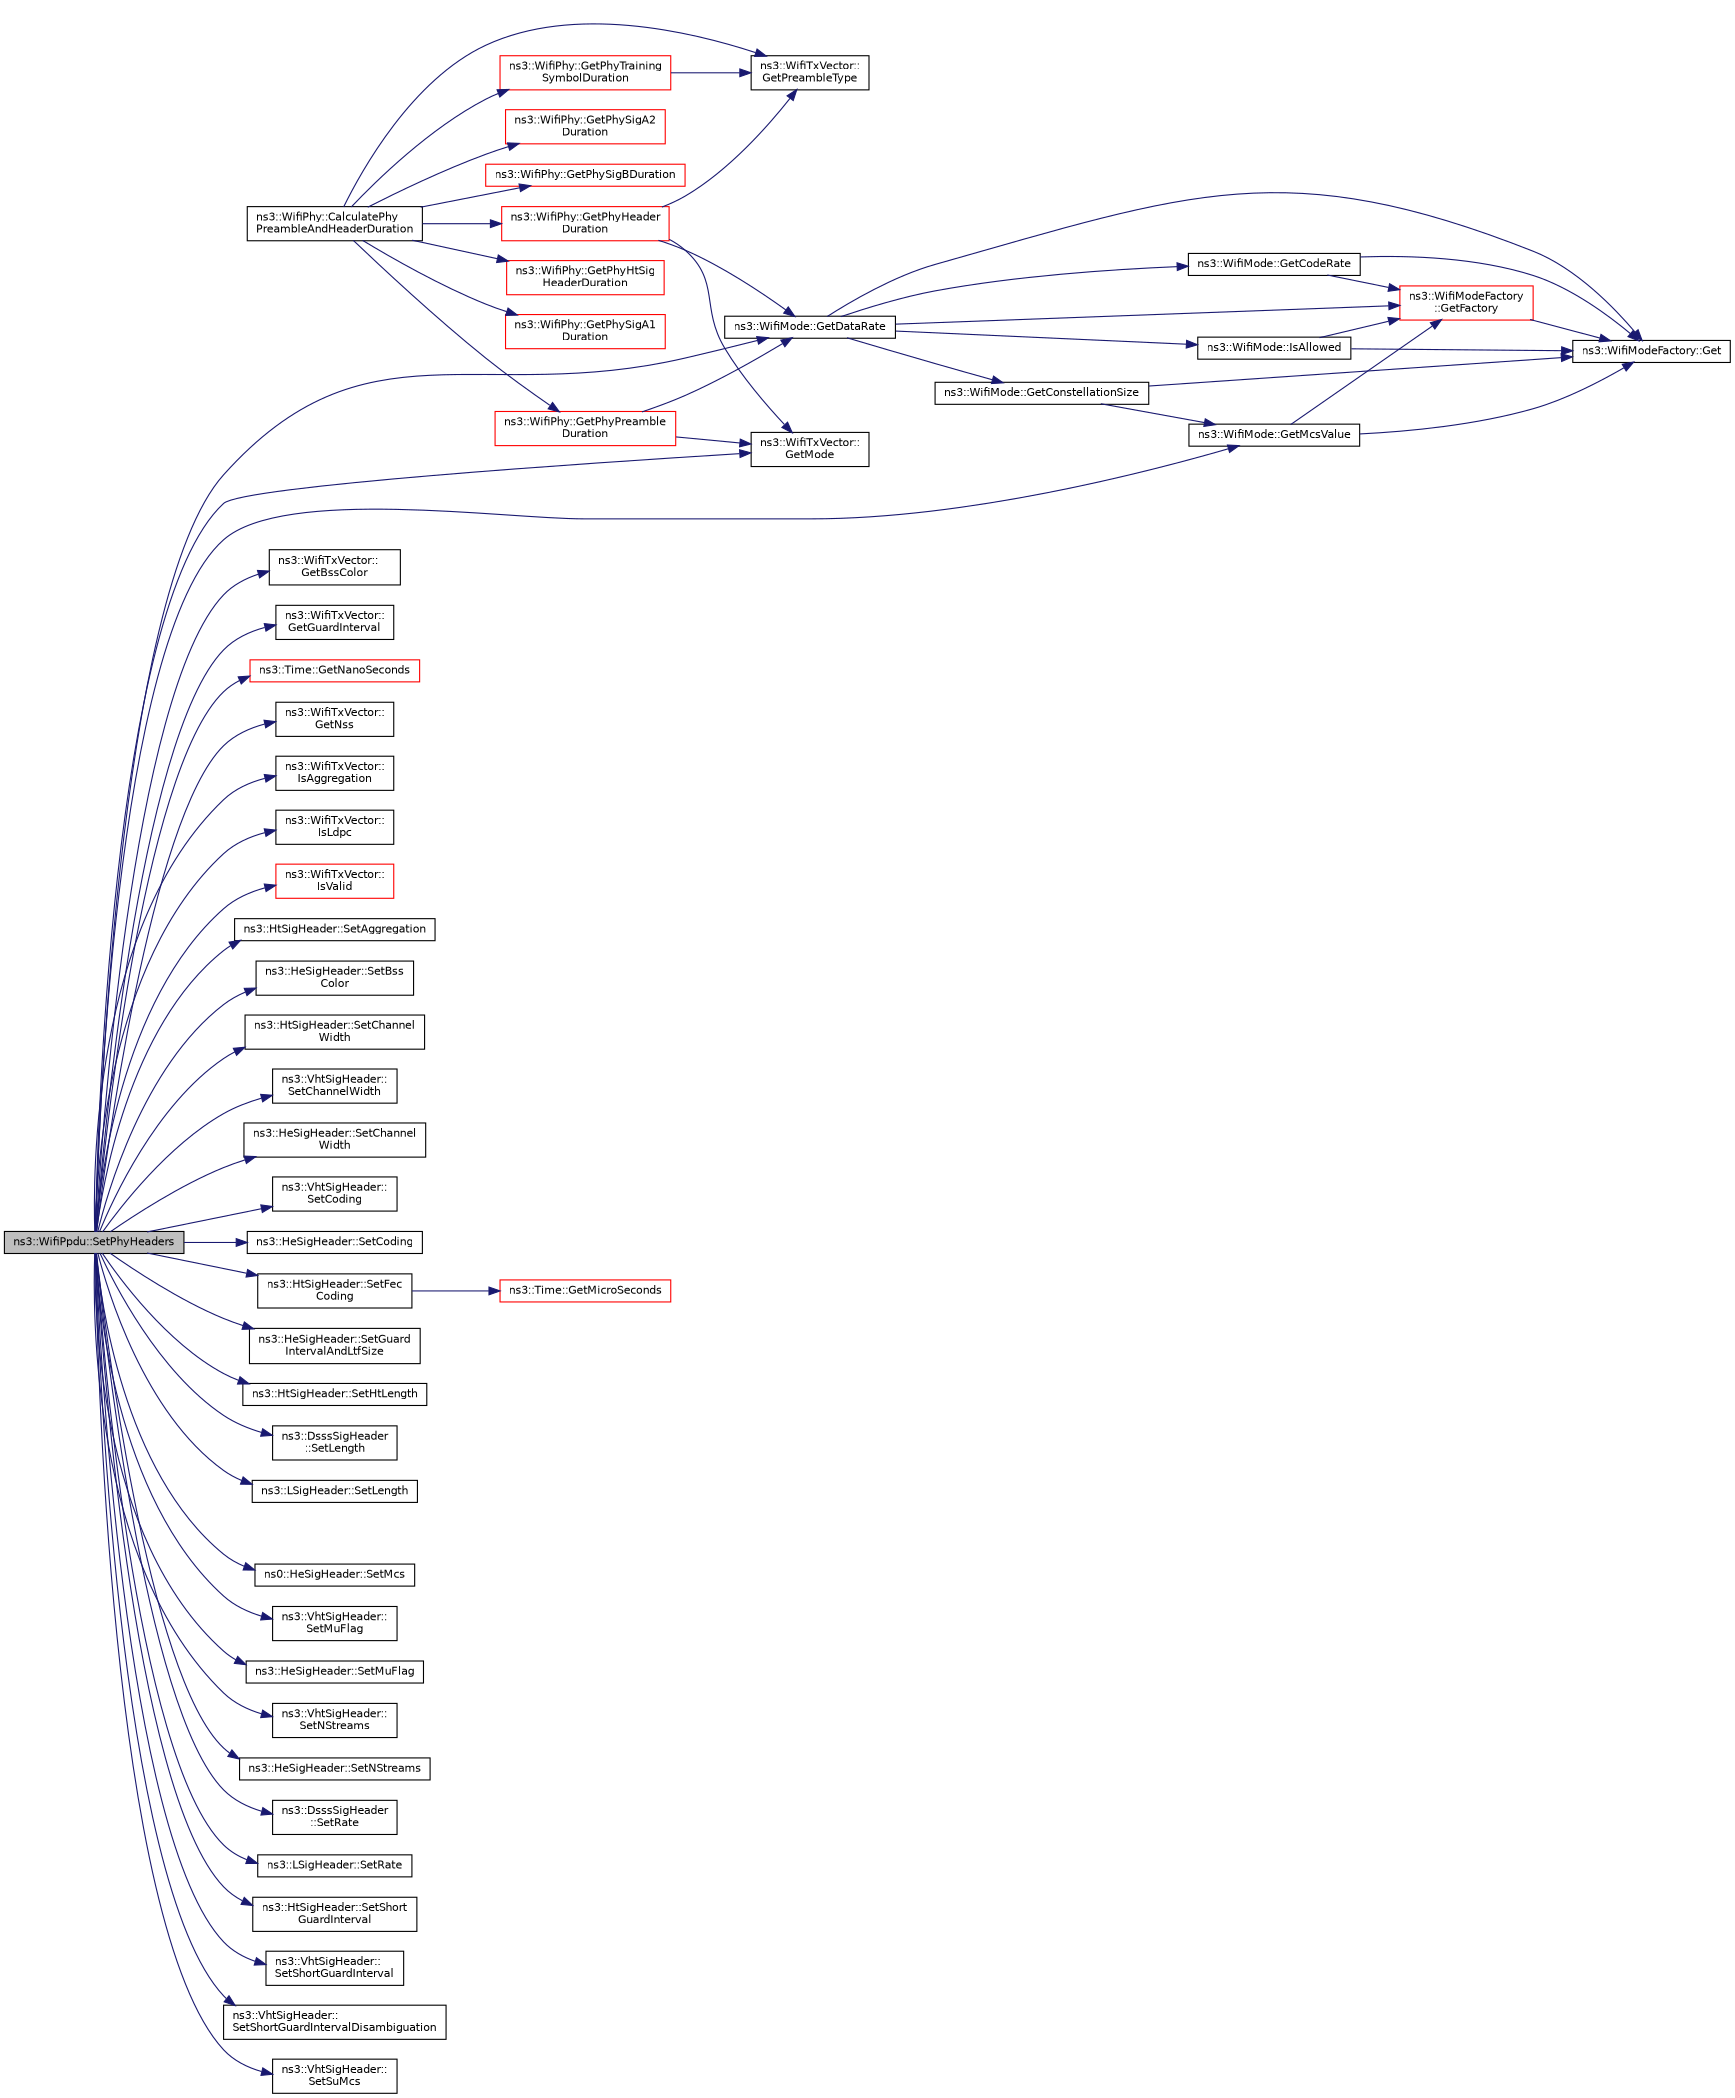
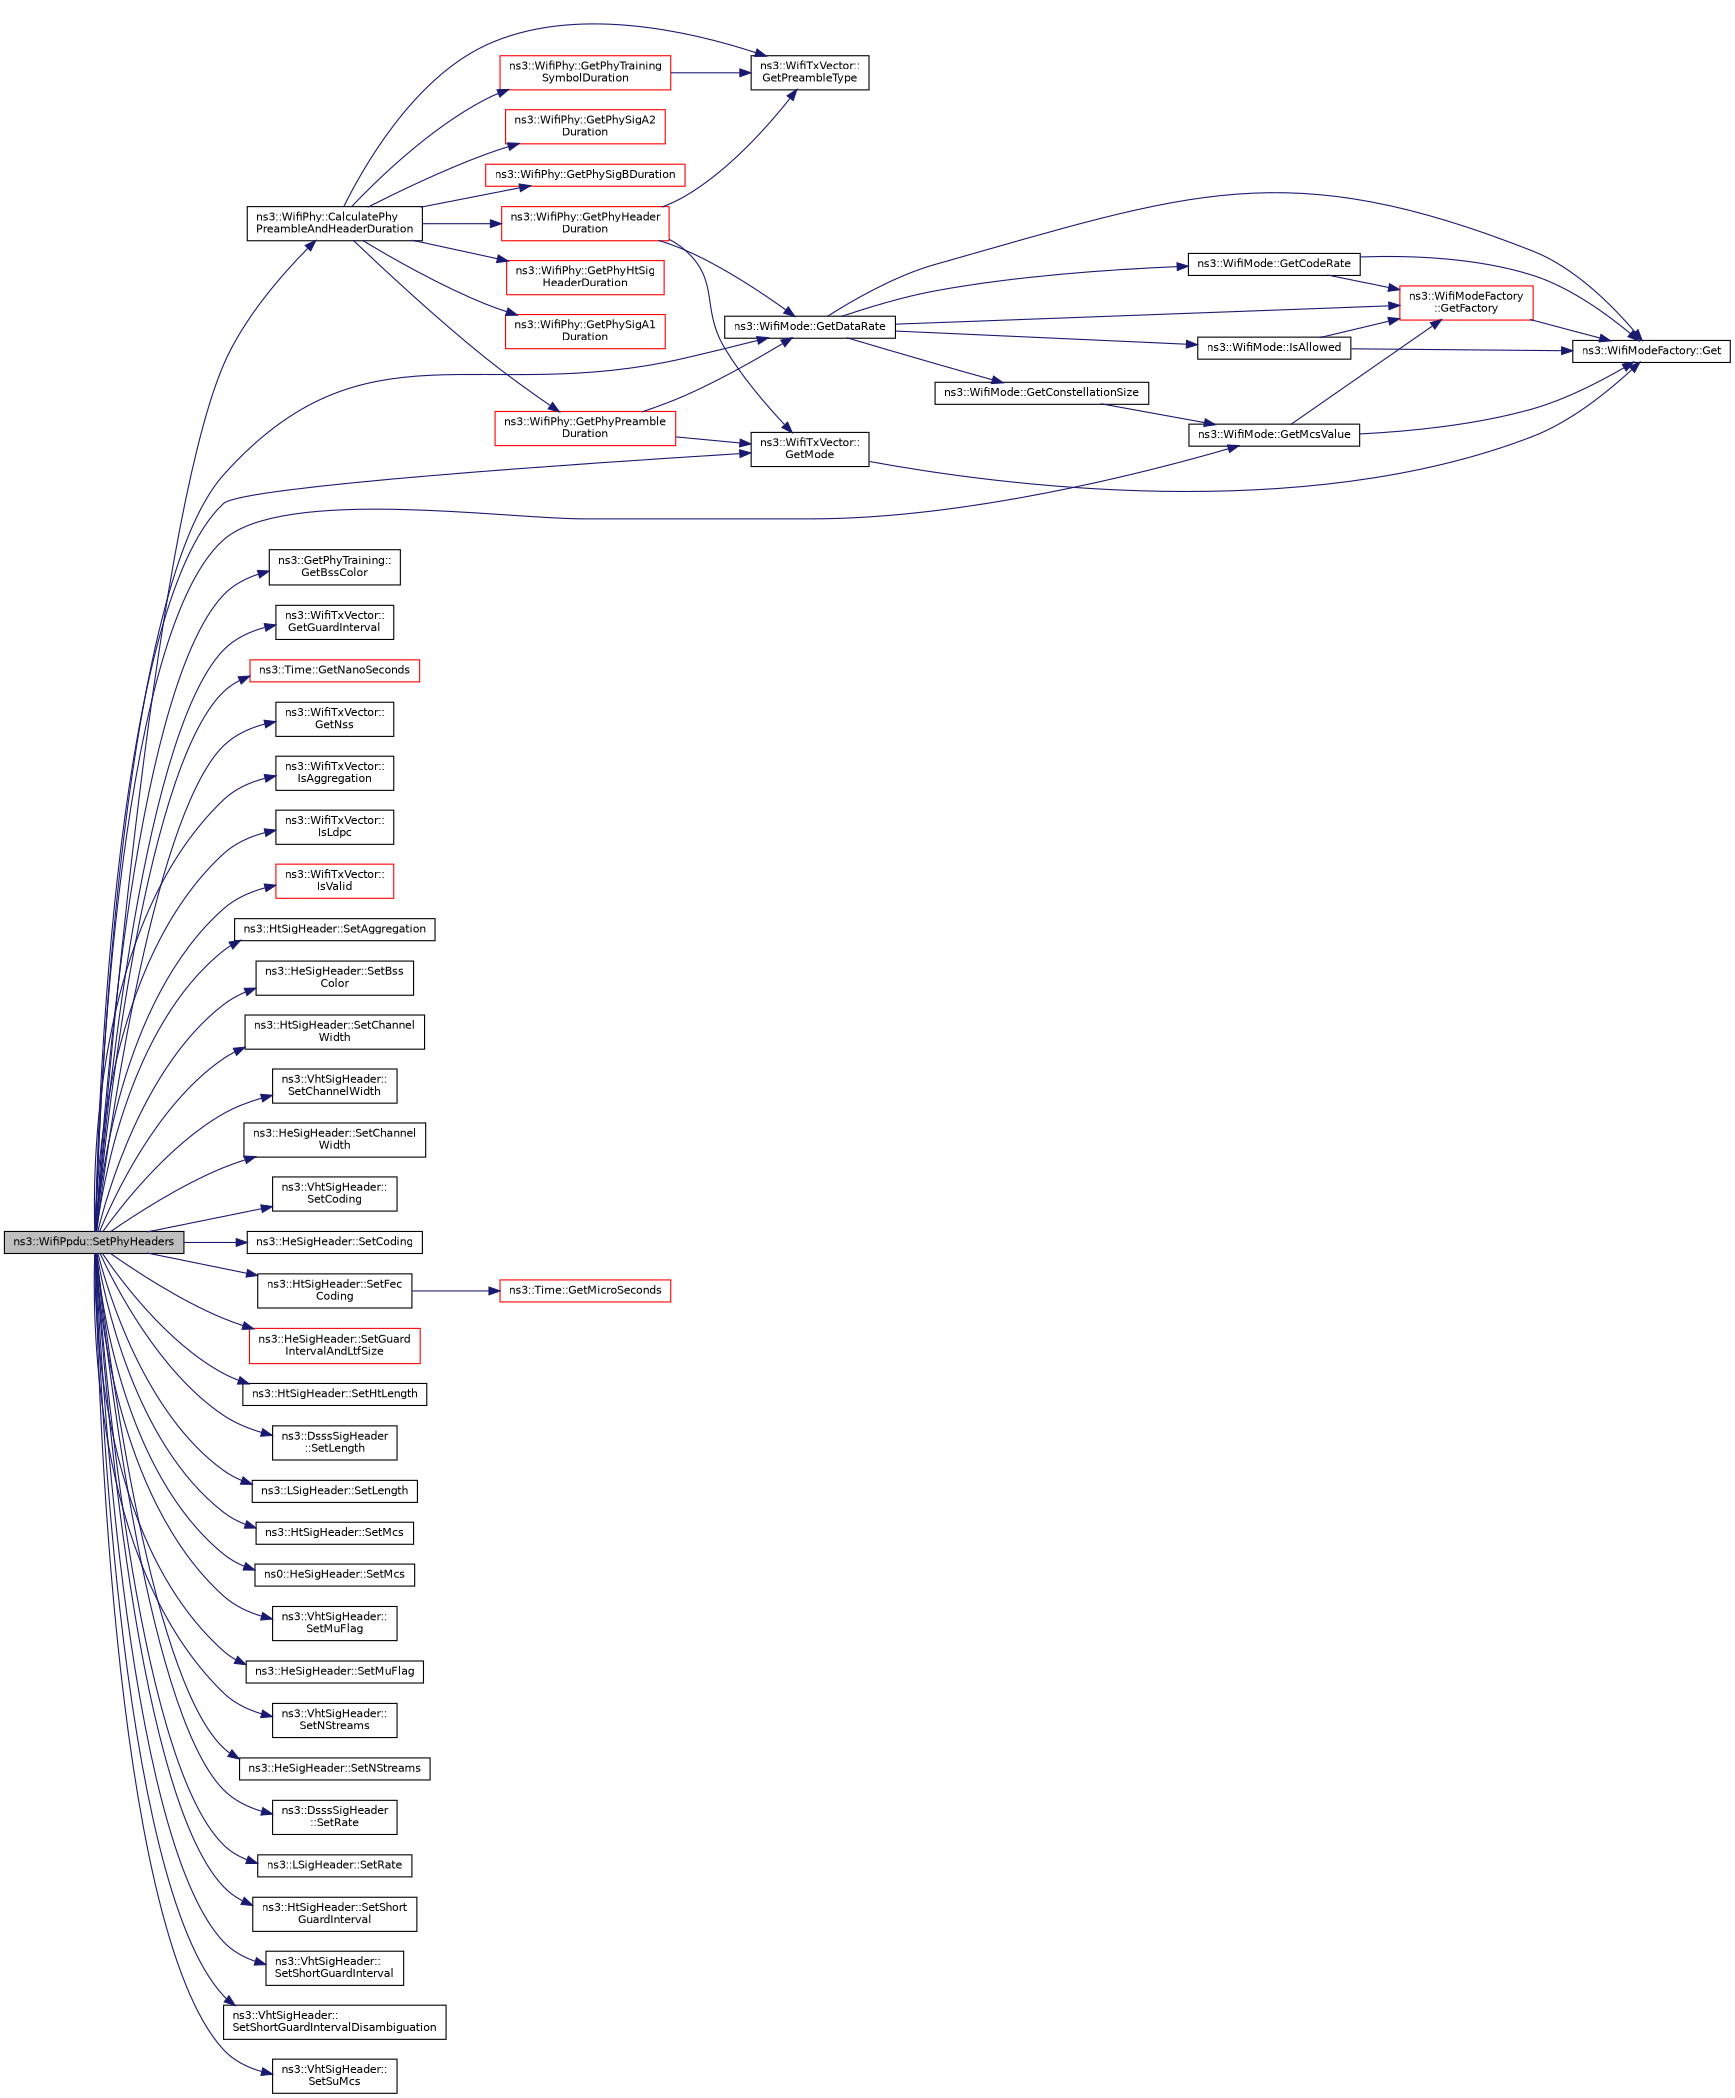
(1345, 373) -> (1263, 489)
(335, 567) -> (335, 567)
none -> (136, 825)
(335, 1346) -> (335, 1346)
none -> (335, 1533)
